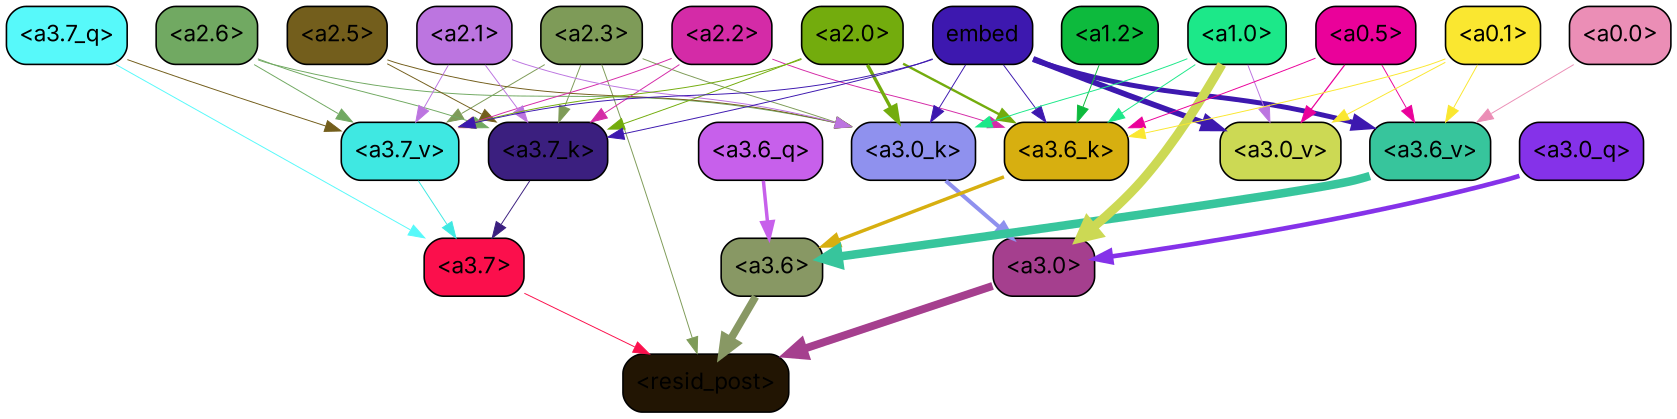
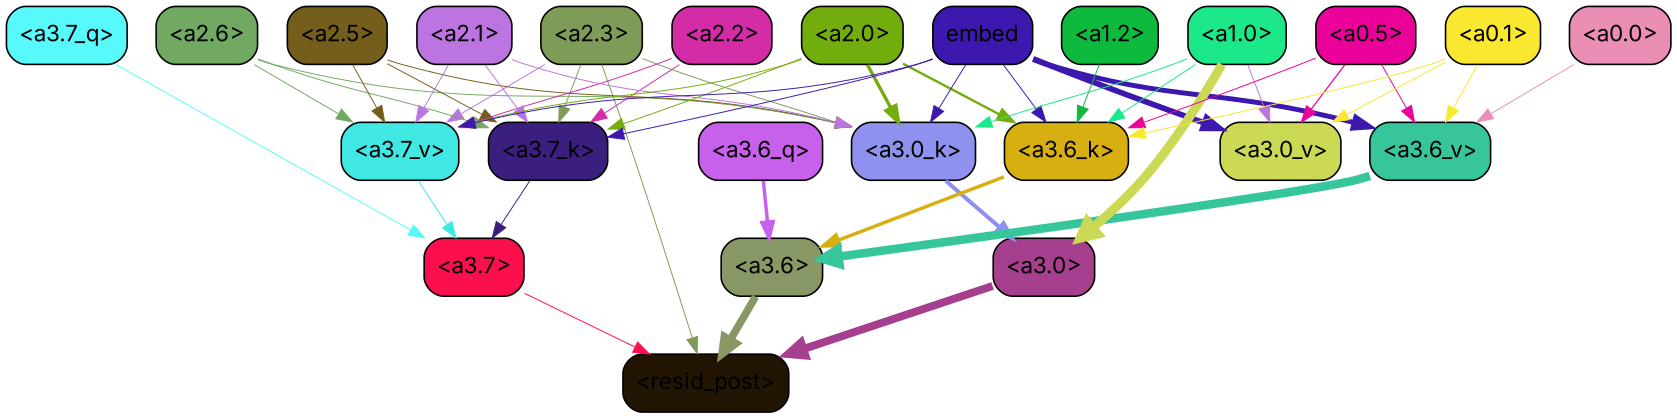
(522, 78) -> (522, 78)
(869, 90) -> none
(226, 93) -> (365, 86)
(1582, 151) -> none
